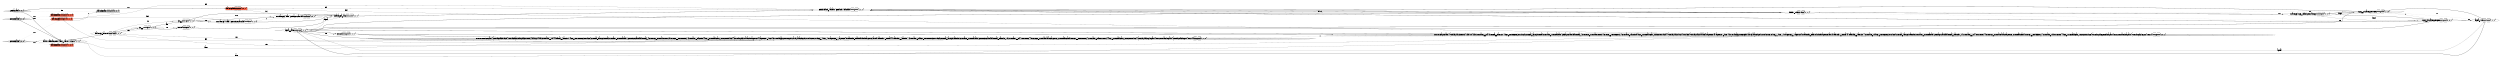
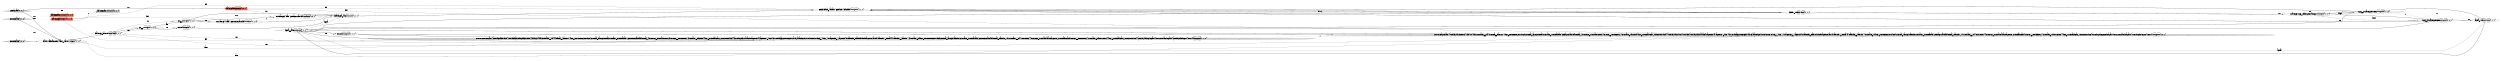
(323, 22) -> (322, 25)
(62, 45) -> none
